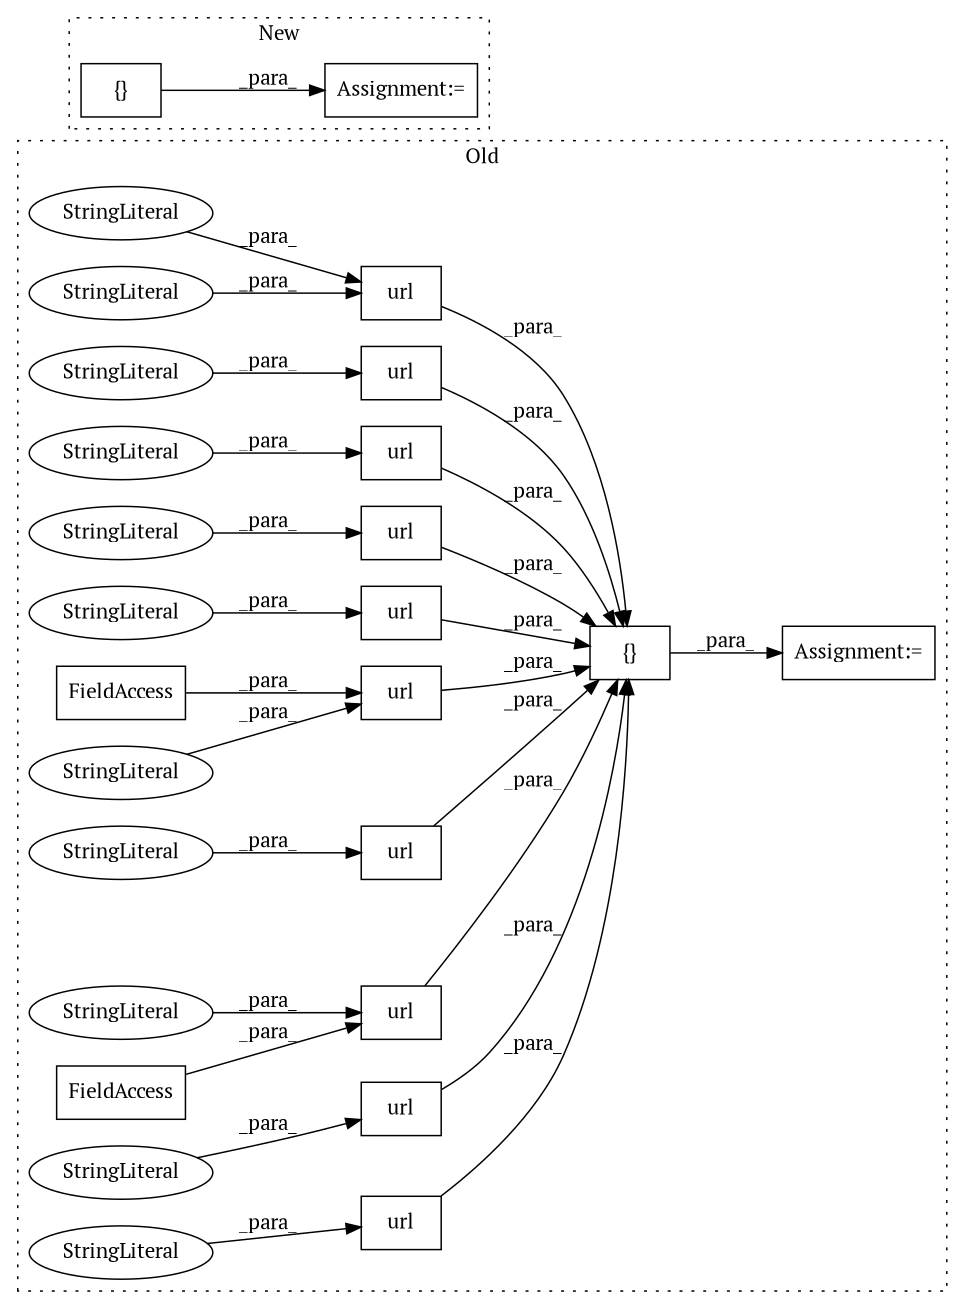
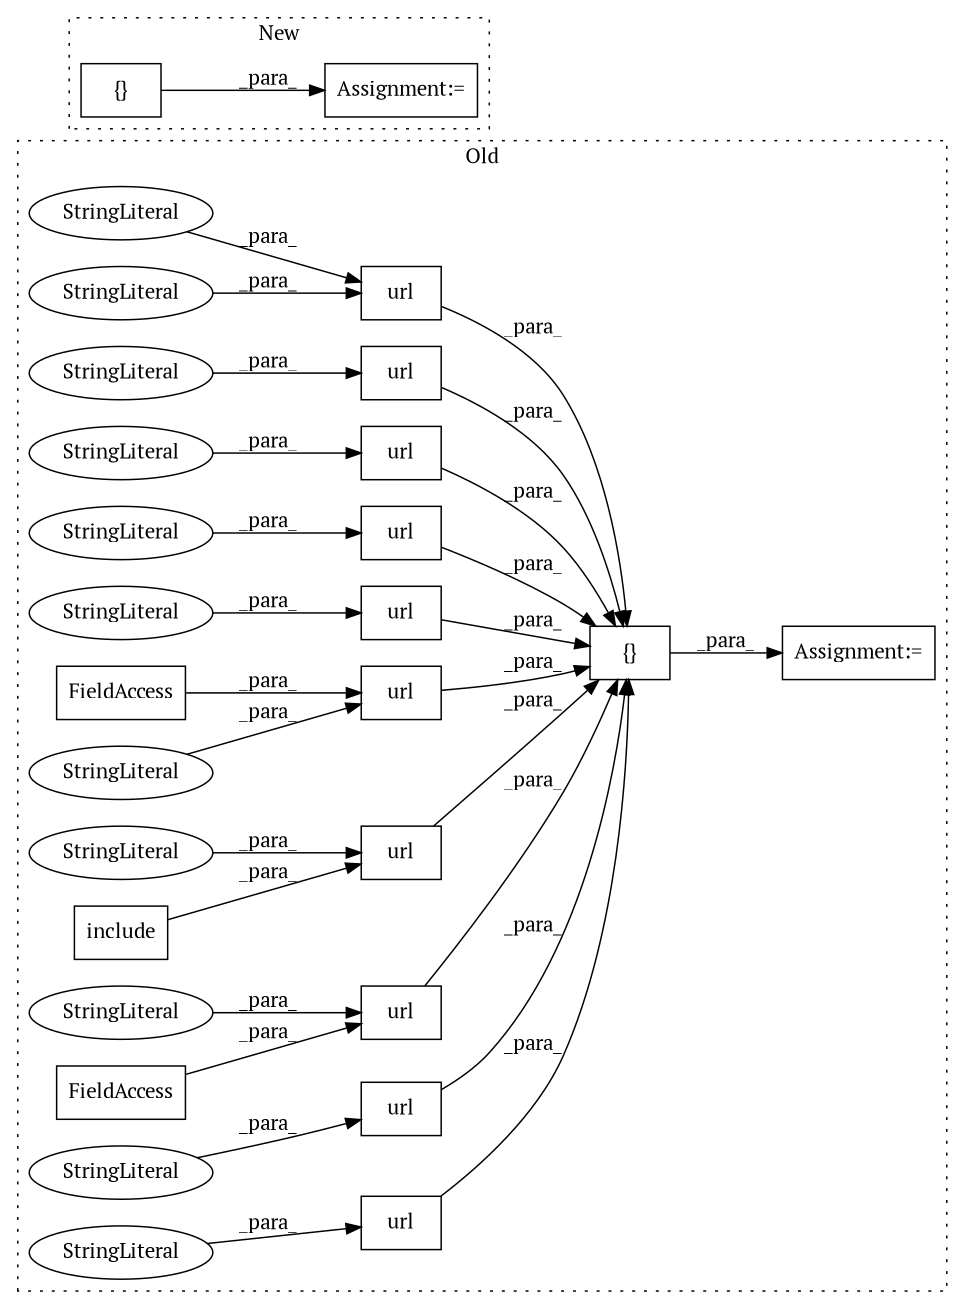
none -> (121, 933)
